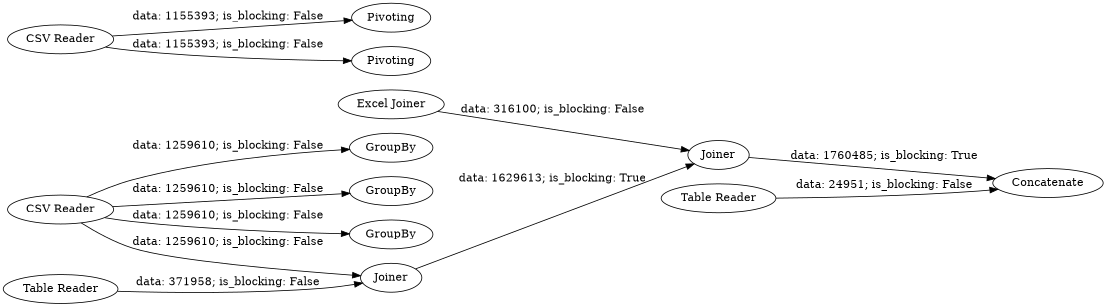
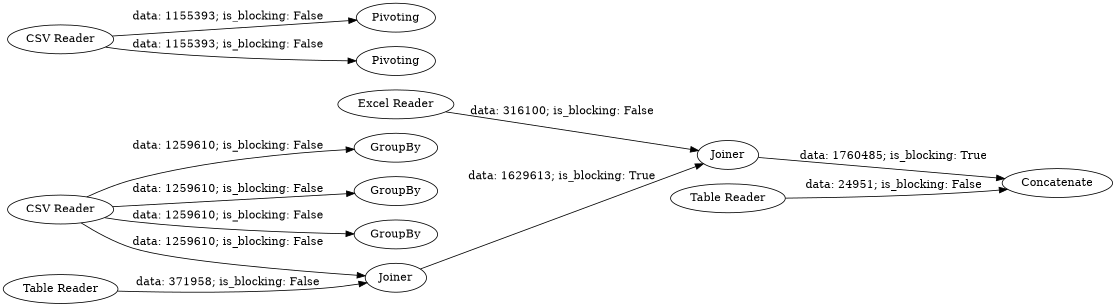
(391, 104) -> (396, 104)
